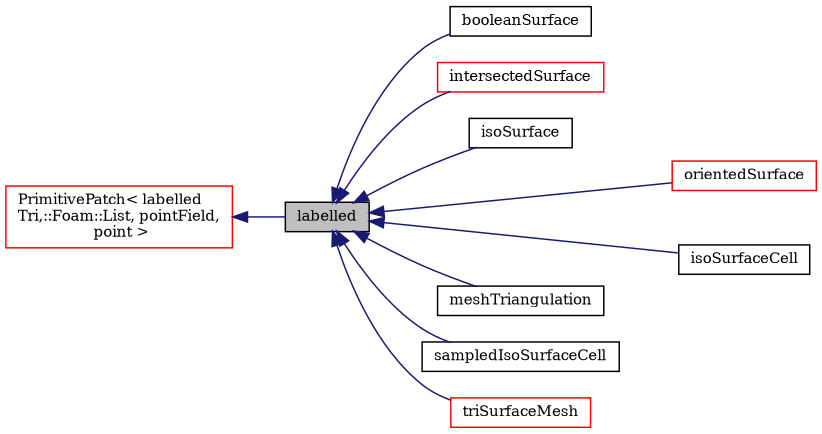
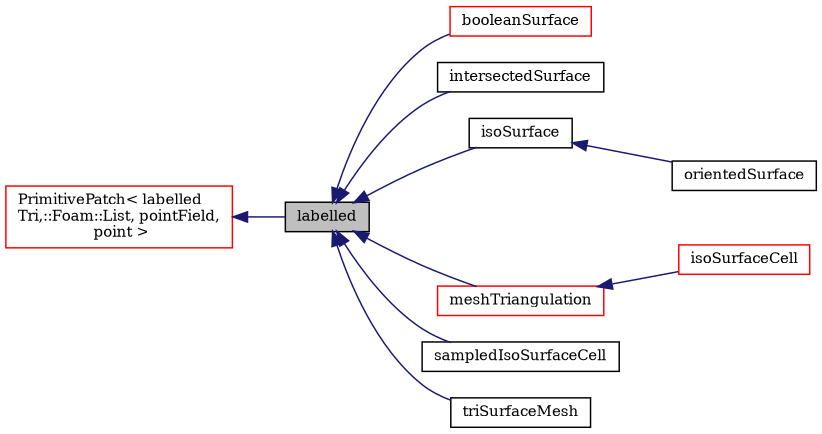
(521, 21) -> (521, 21)
(521, 77) -> (521, 77)
(744, 176) -> (744, 176)
(528, 197) -> (629, 154)
(531, 238) -> (645, 278)
(744, 260) -> (744, 260)
(521, 301) -> (521, 301)
(521, 413) -> (521, 413)
